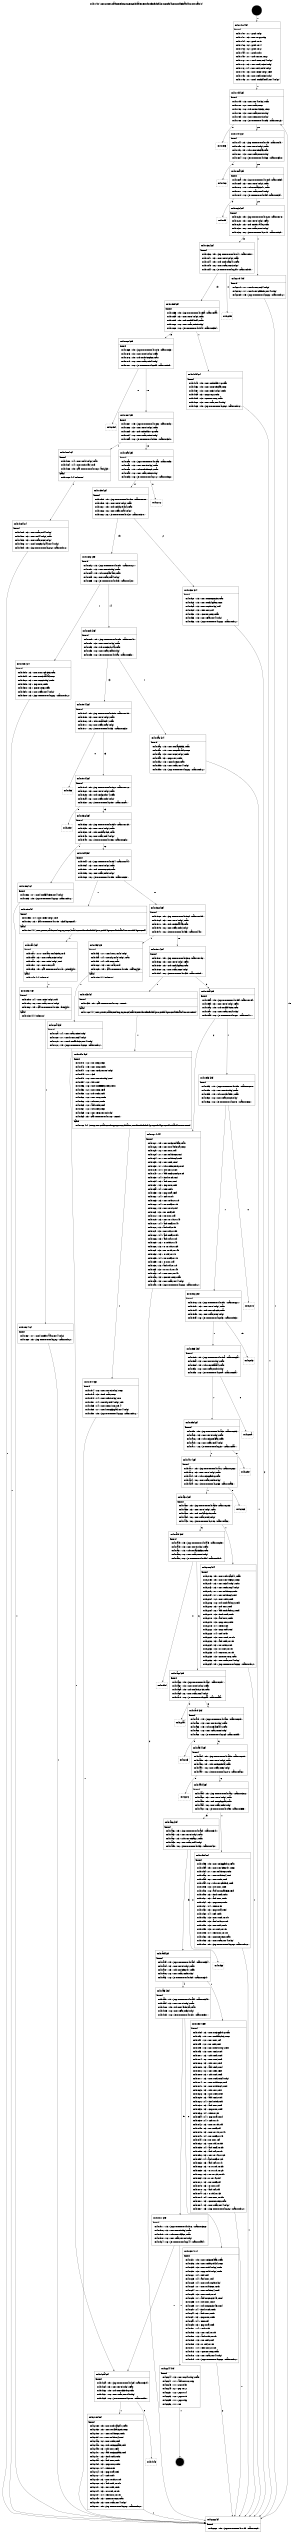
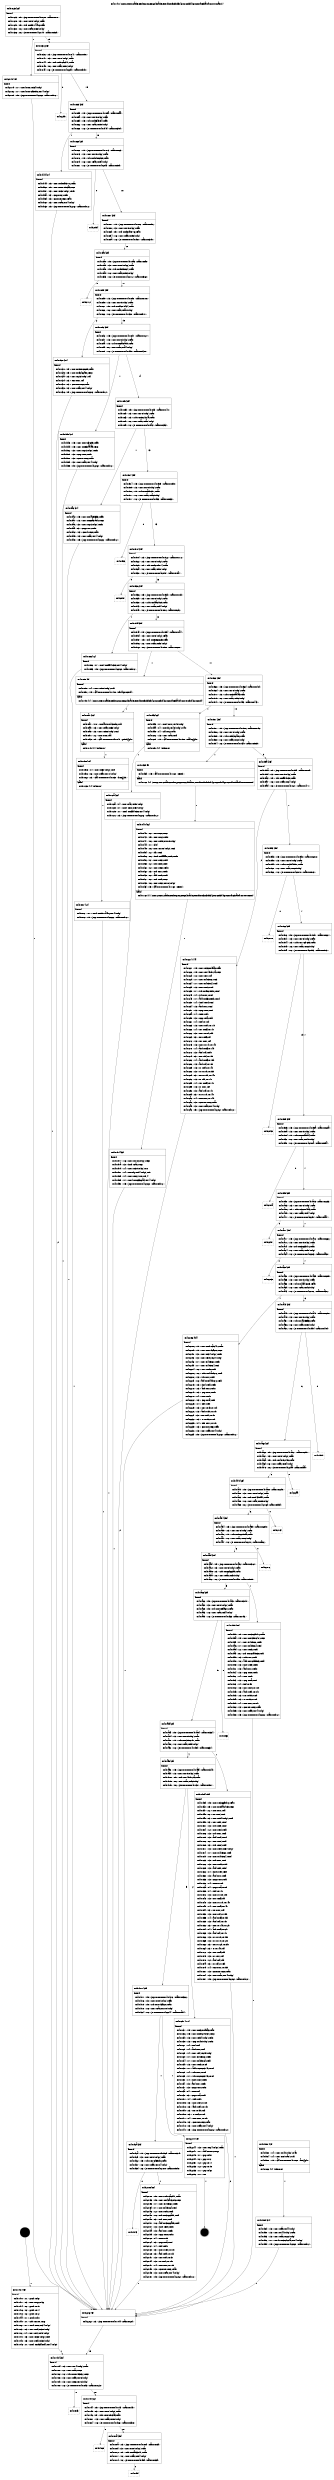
(257, 201) -> none
(116, 446) -> none
(75, 1712) -> (108, 1563)
